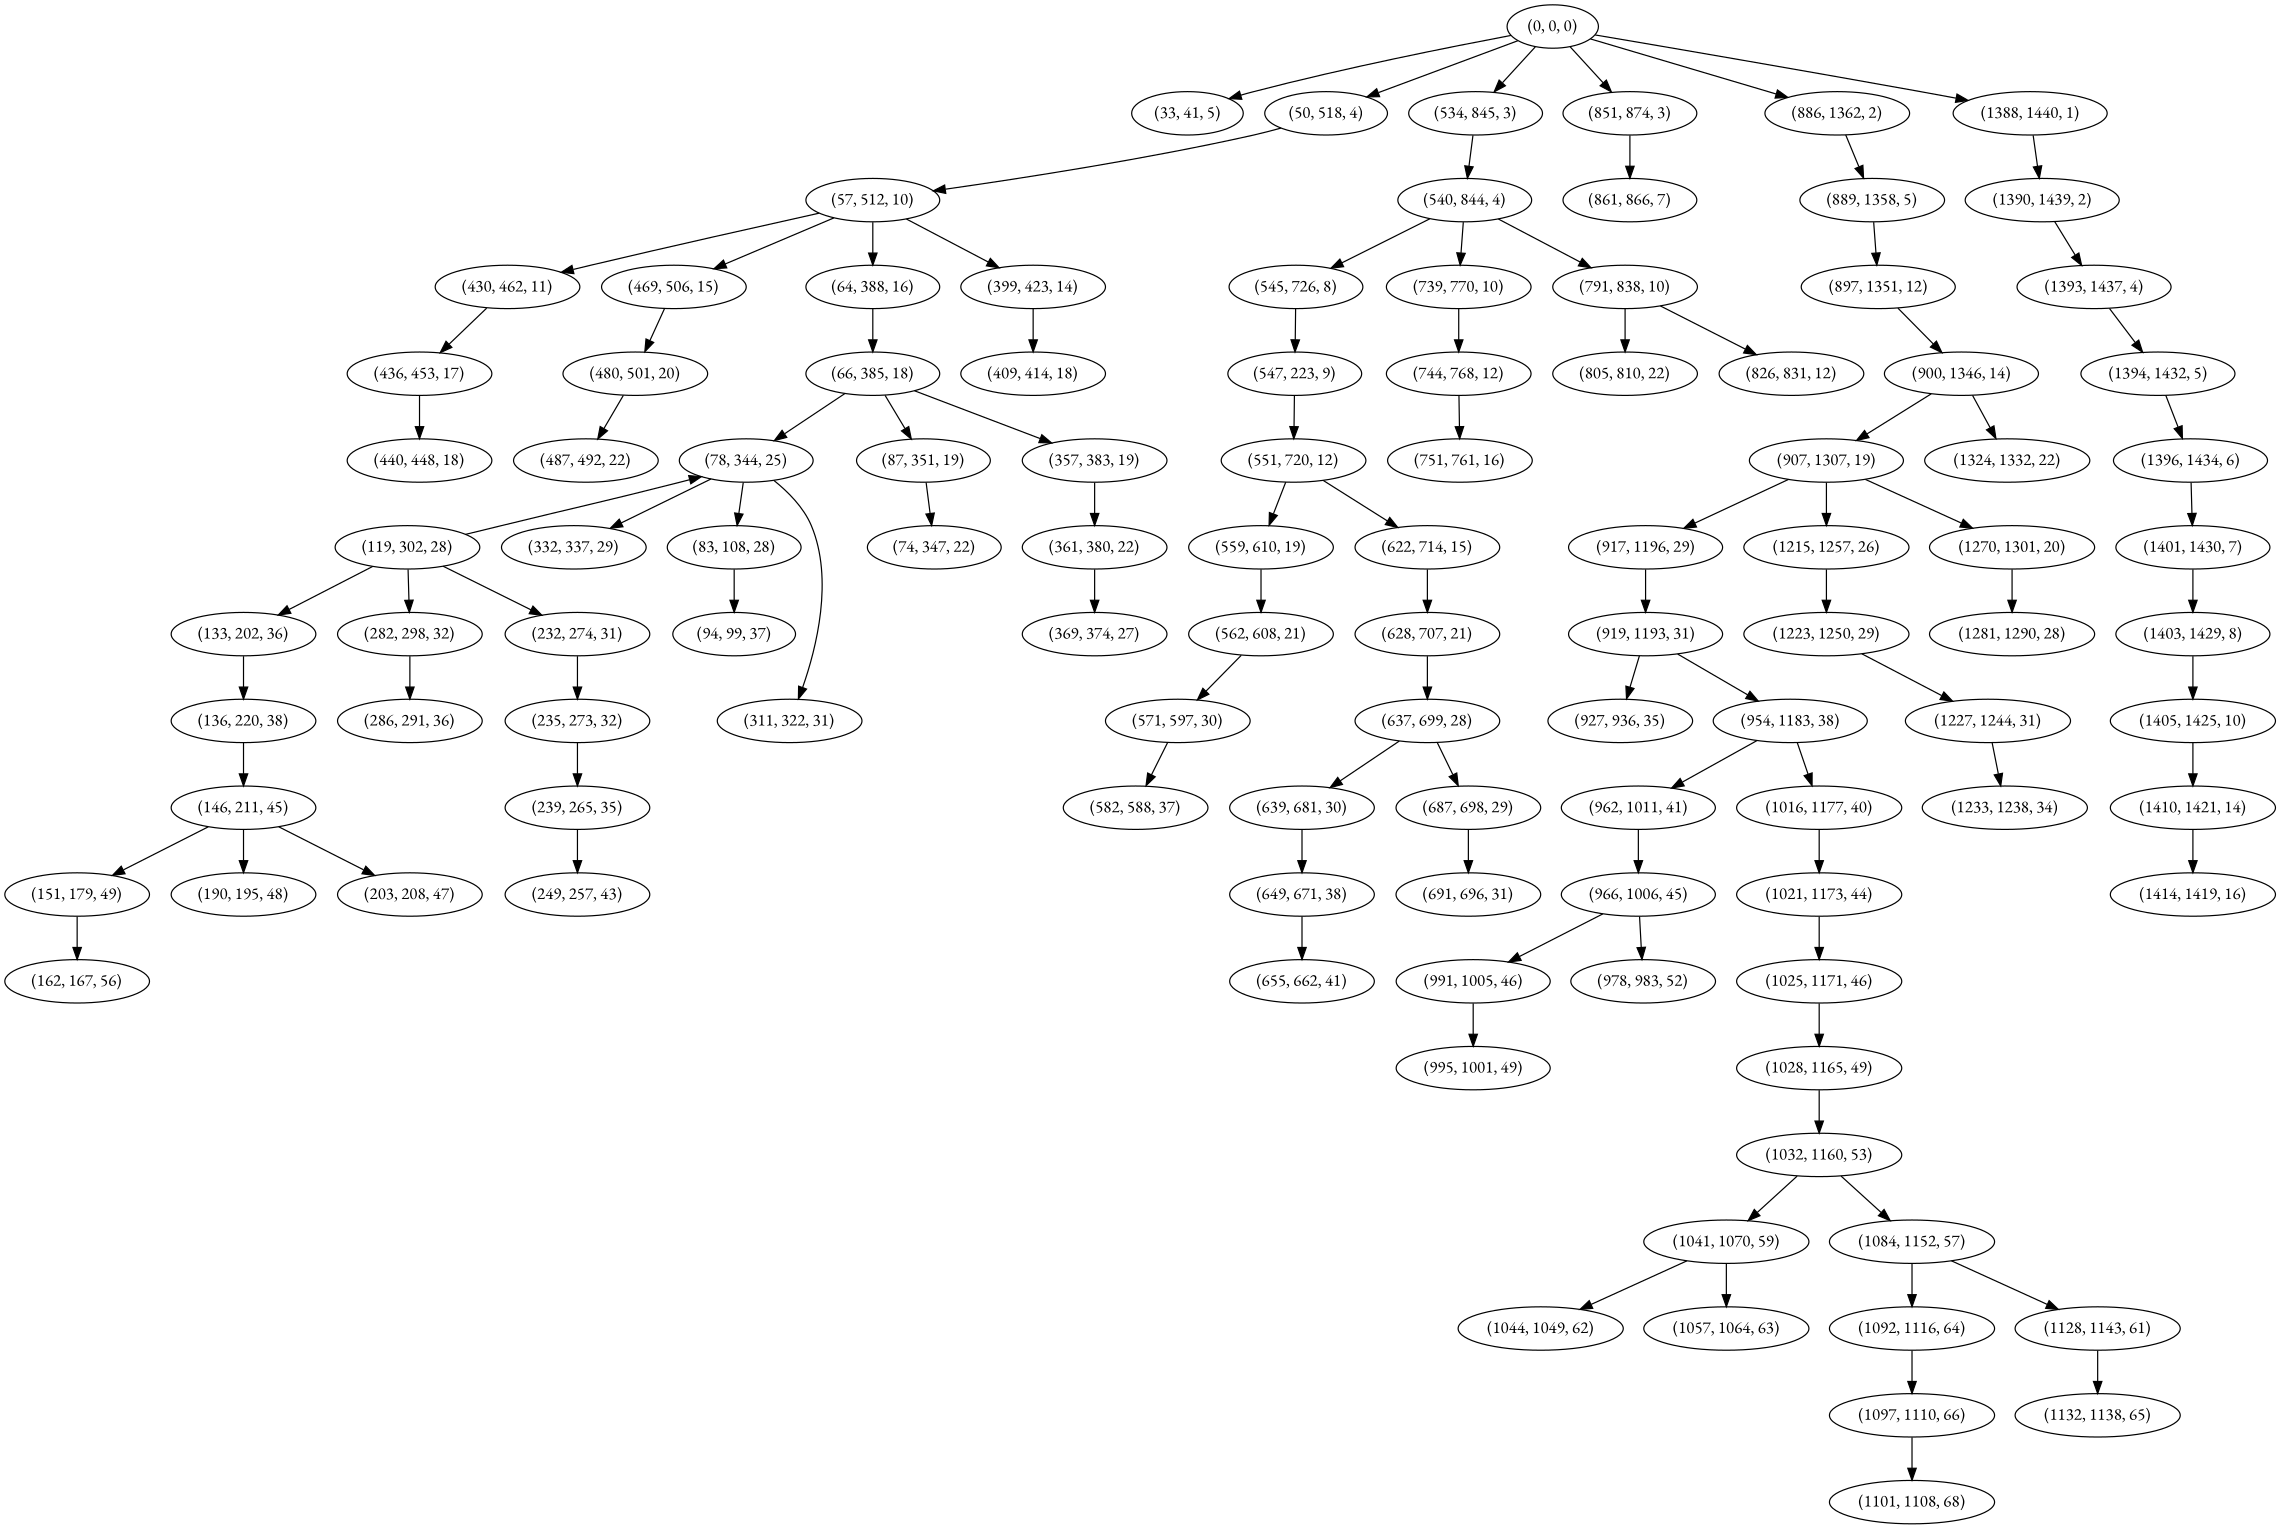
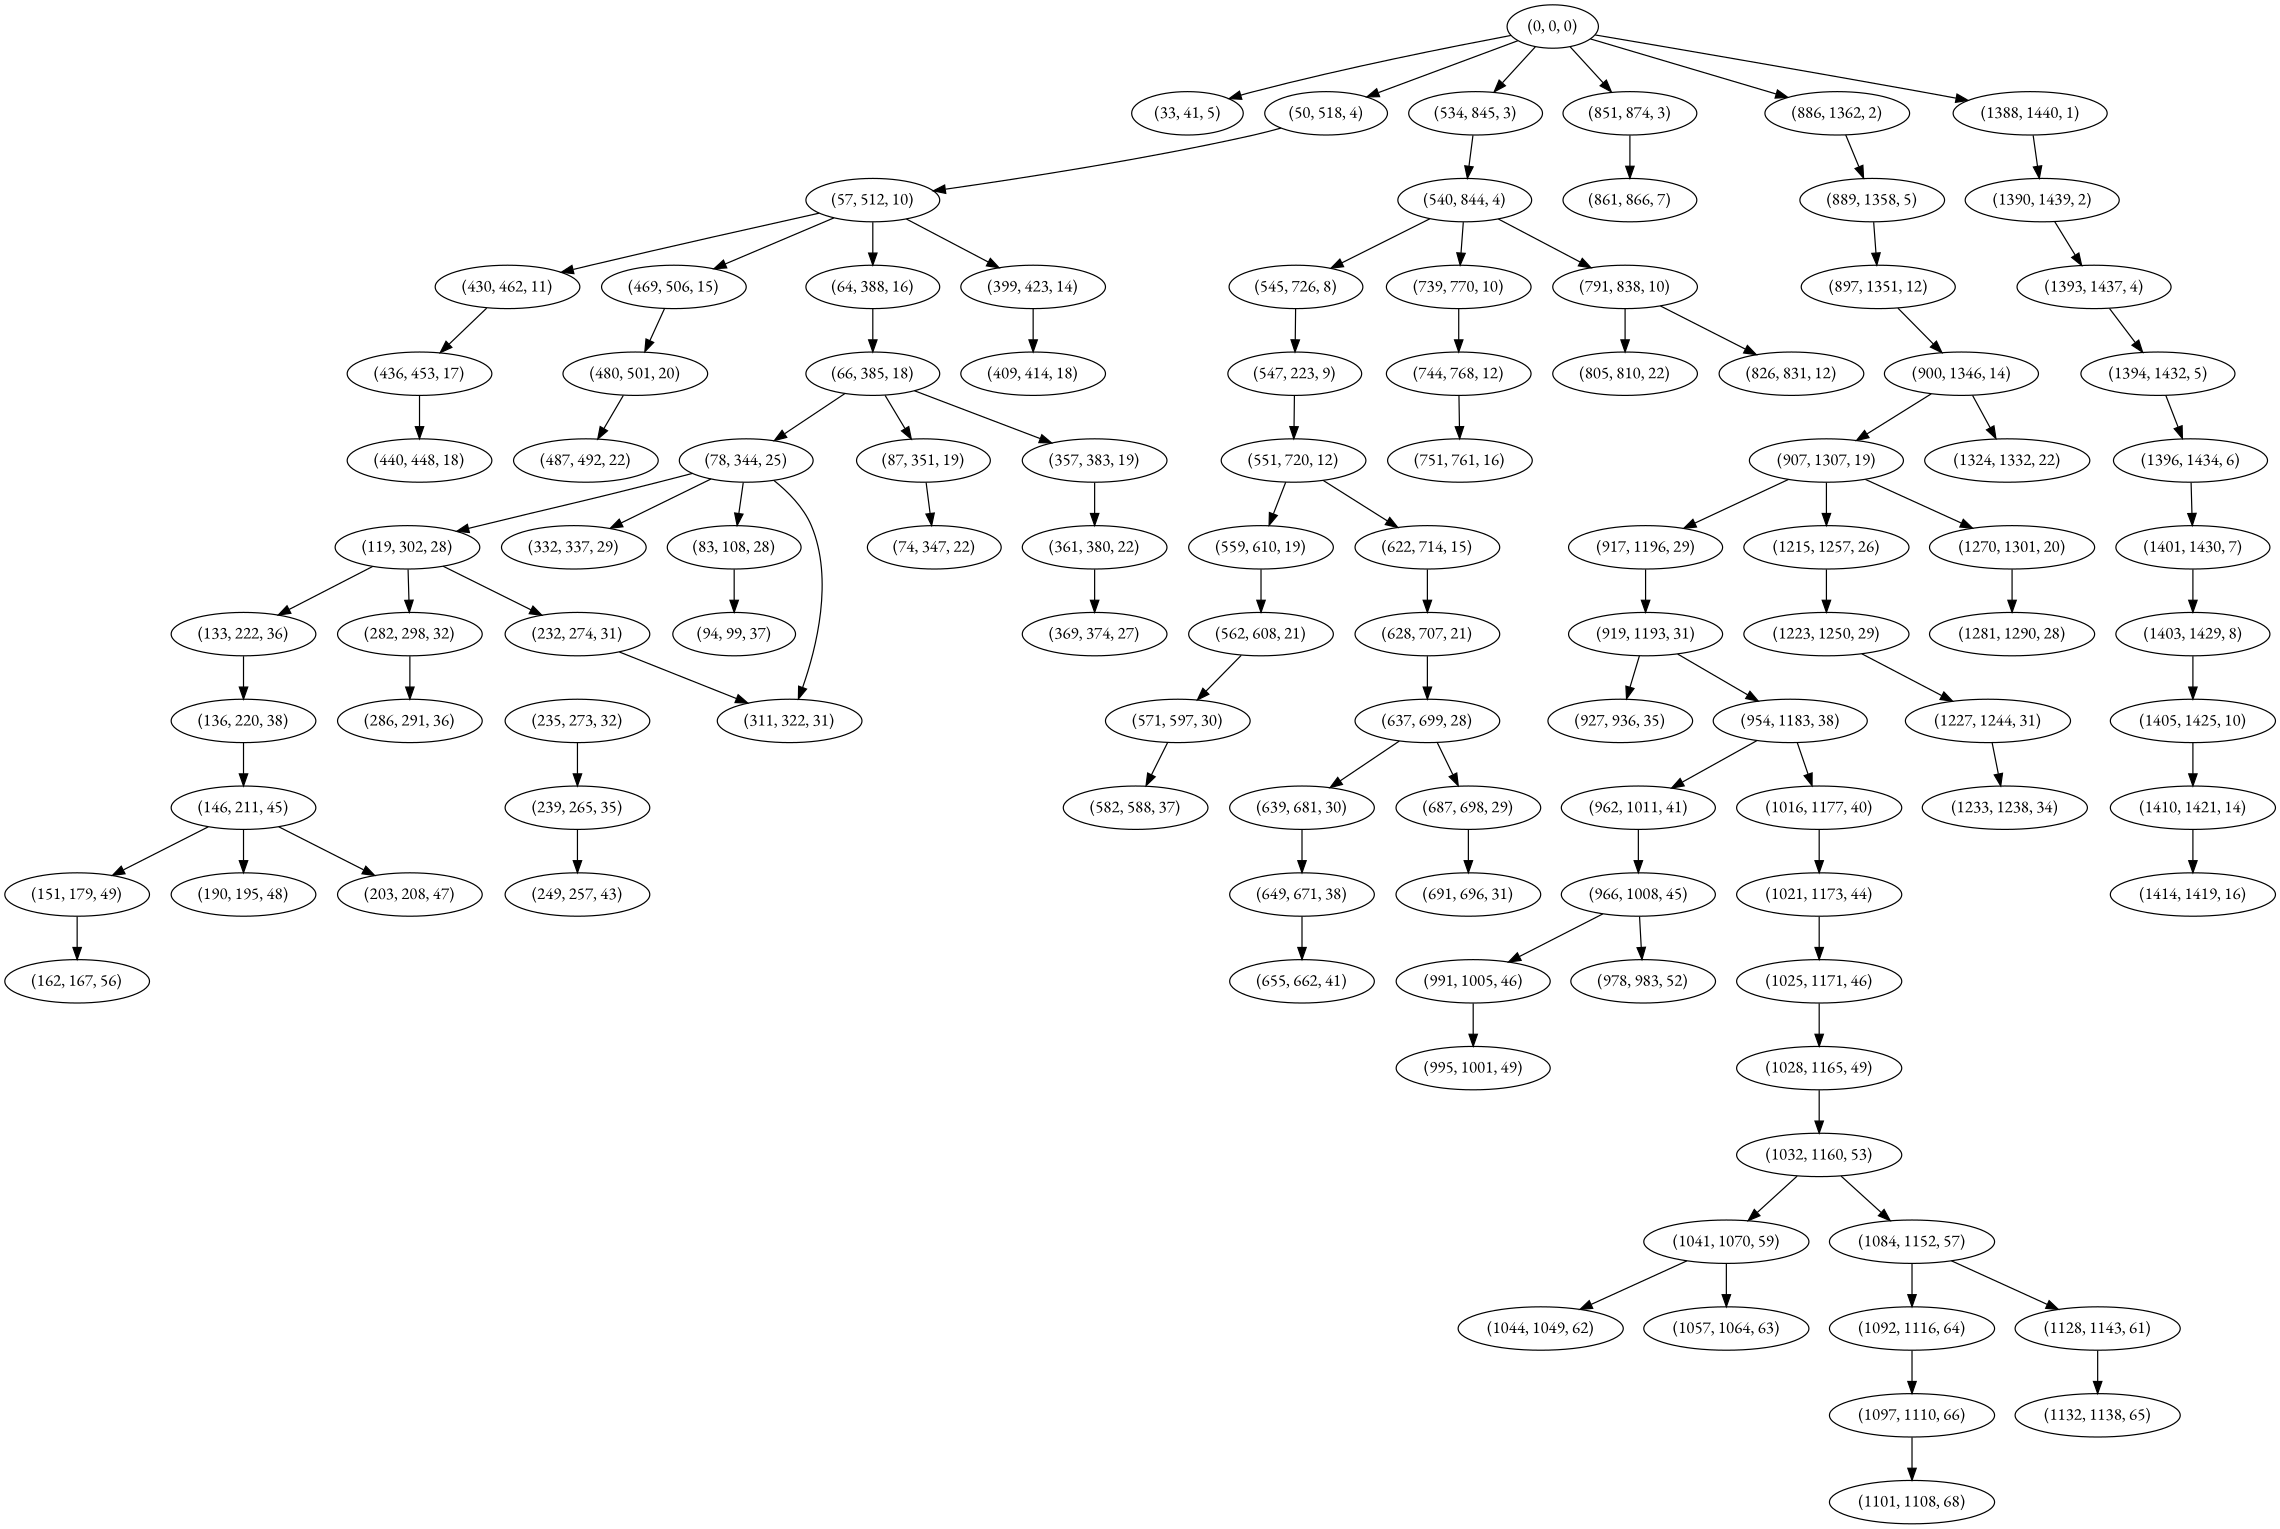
(578, 507) -> (581, 501)
(244, 634) -> (244, 634)
(577, 672) -> (678, 675)
(1638, 895) -> (1638, 895)
